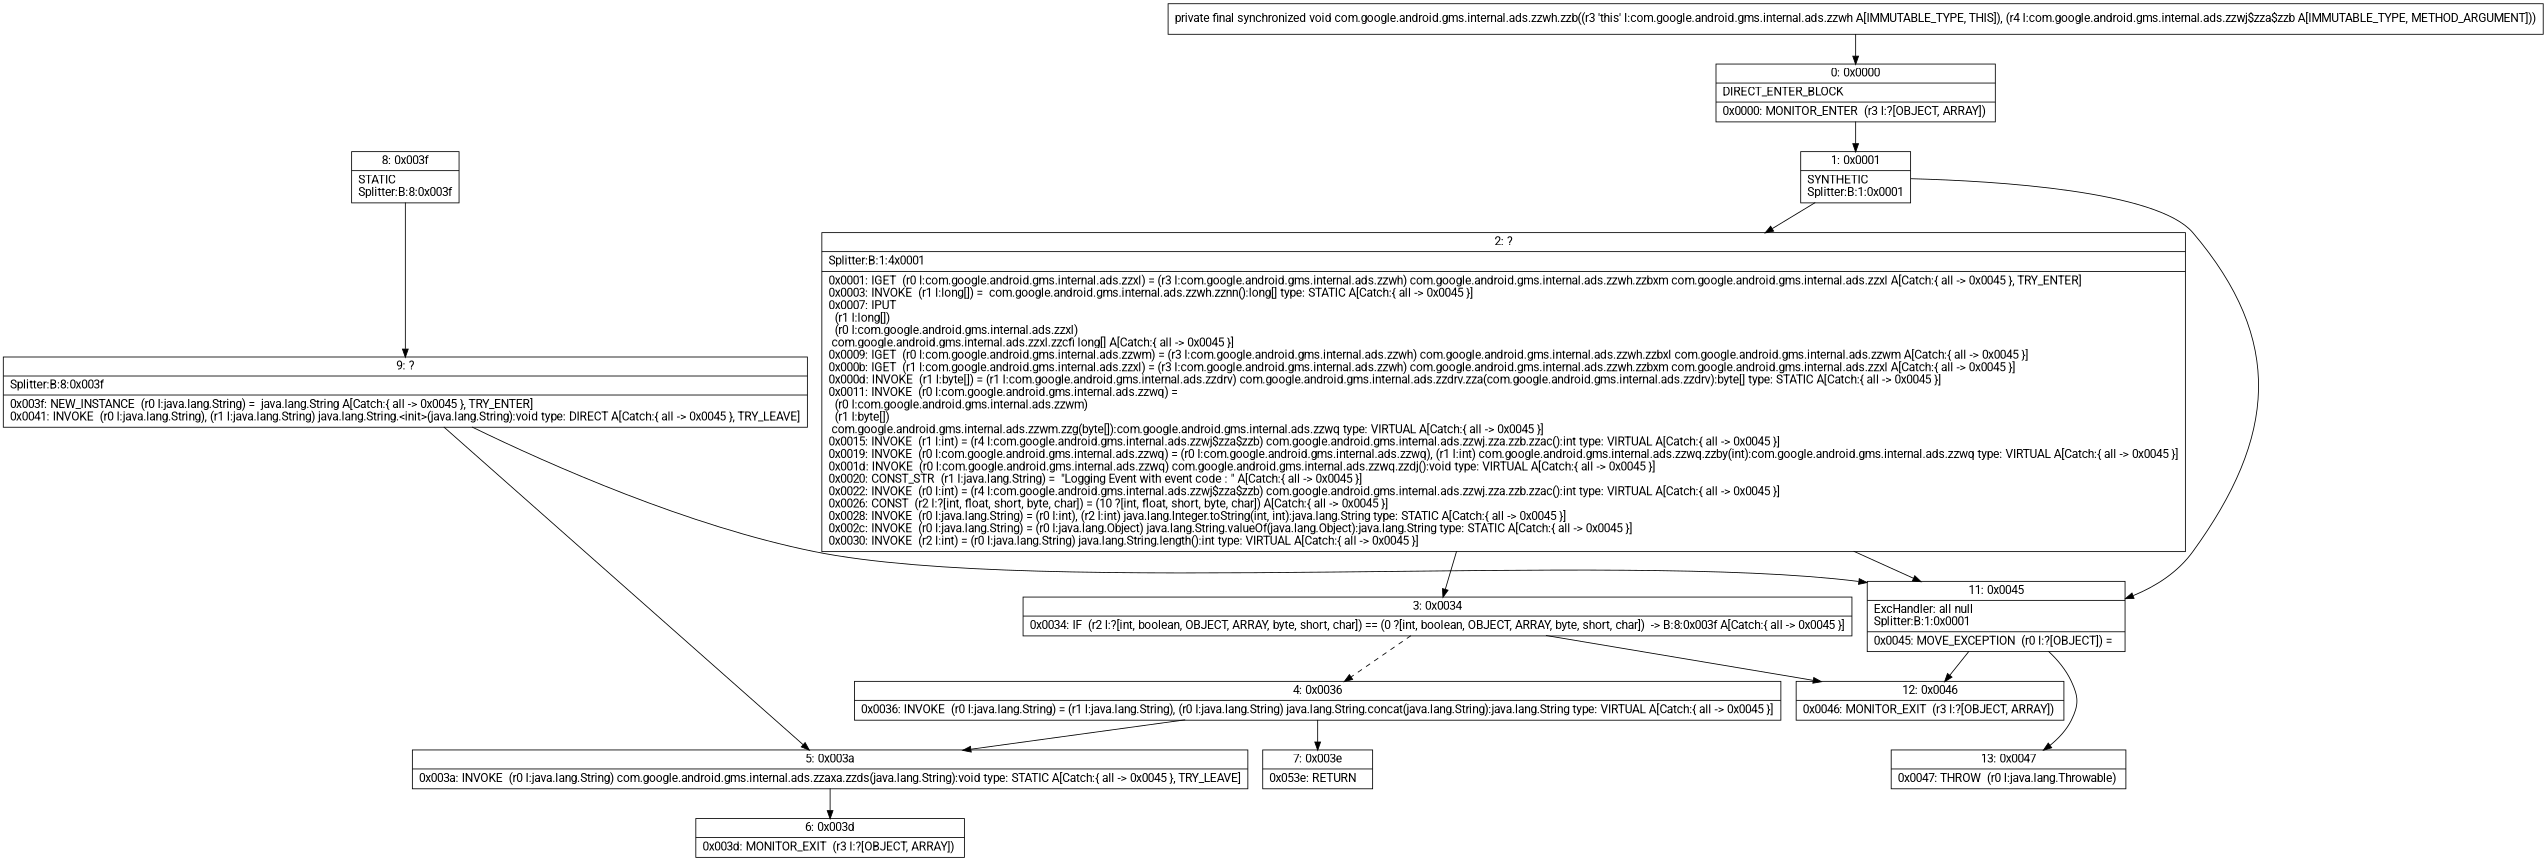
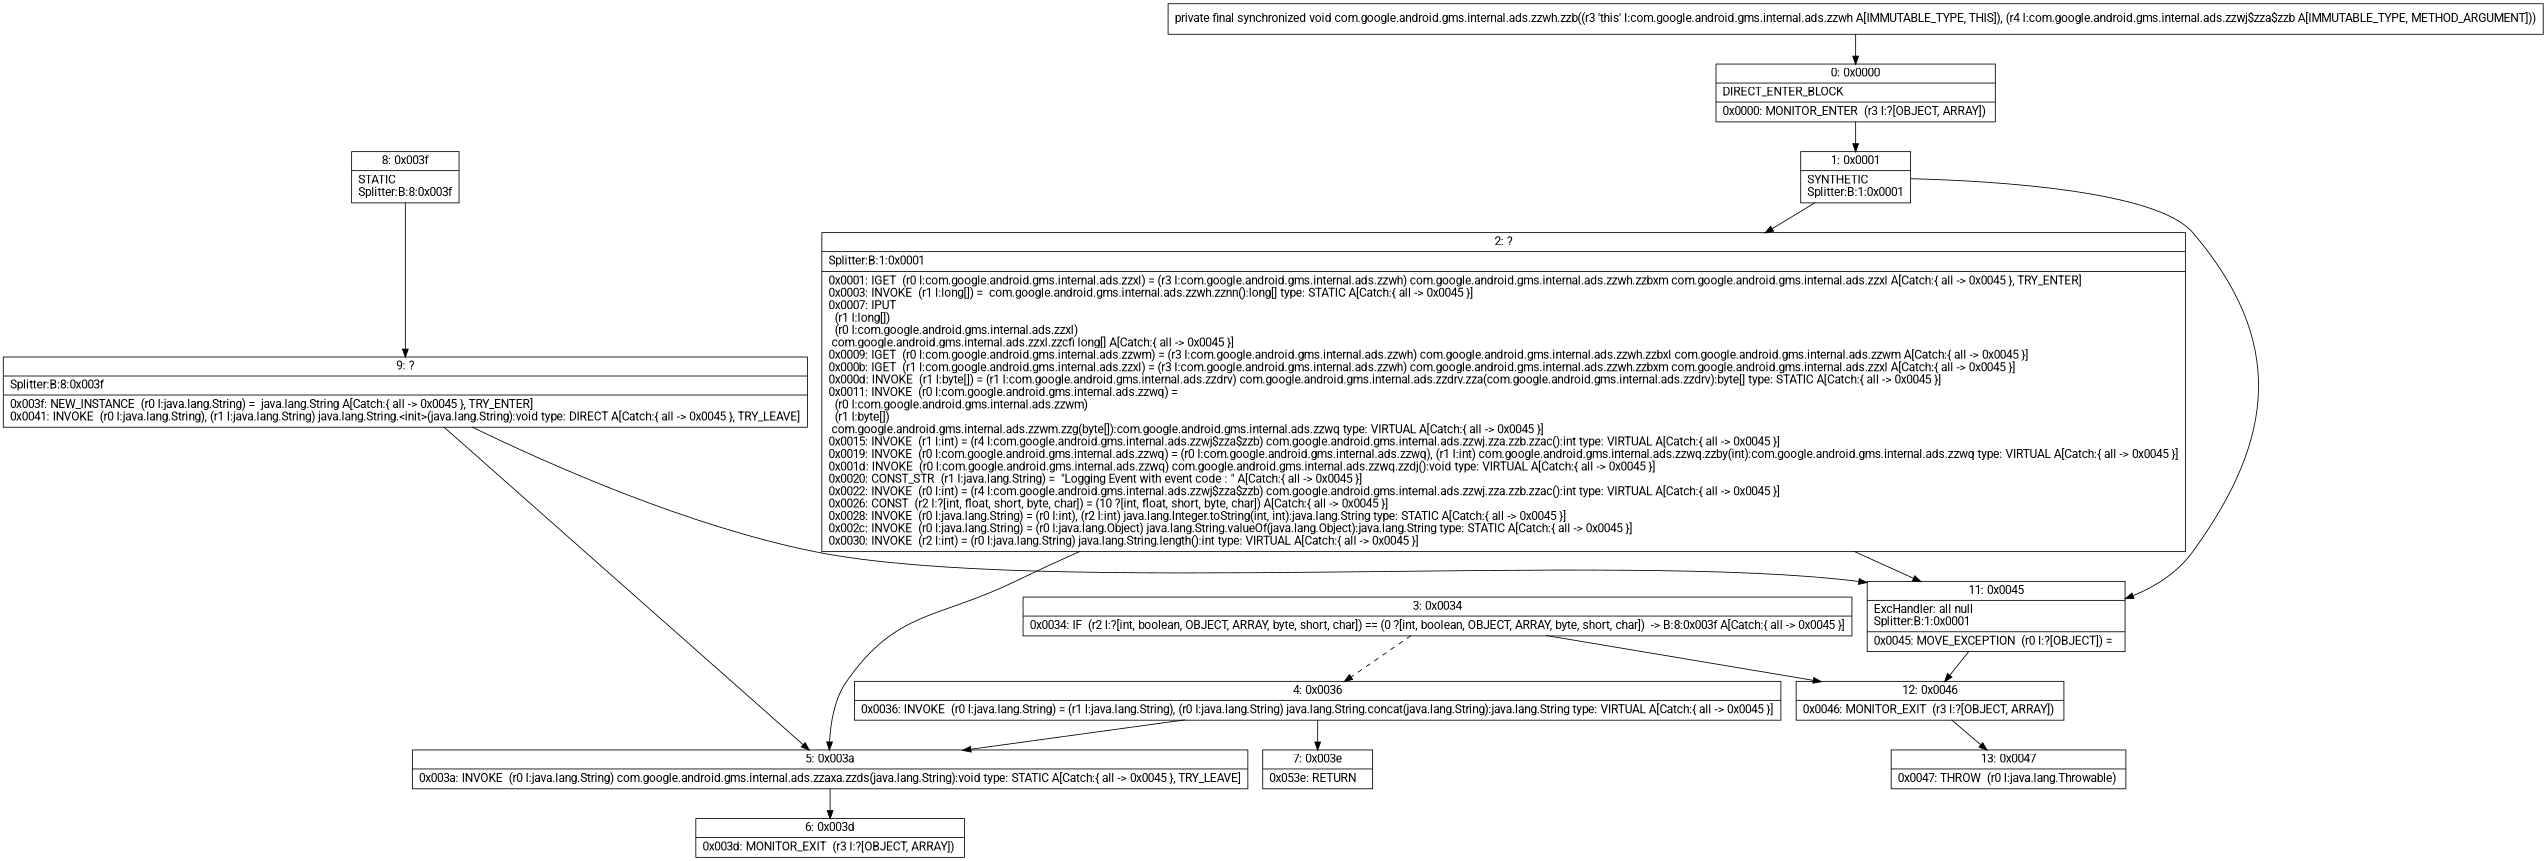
(877, 261) -> (877, 261)
(1452, 566) -> (926, 617)
(2077, 698) -> (1966, 732)
